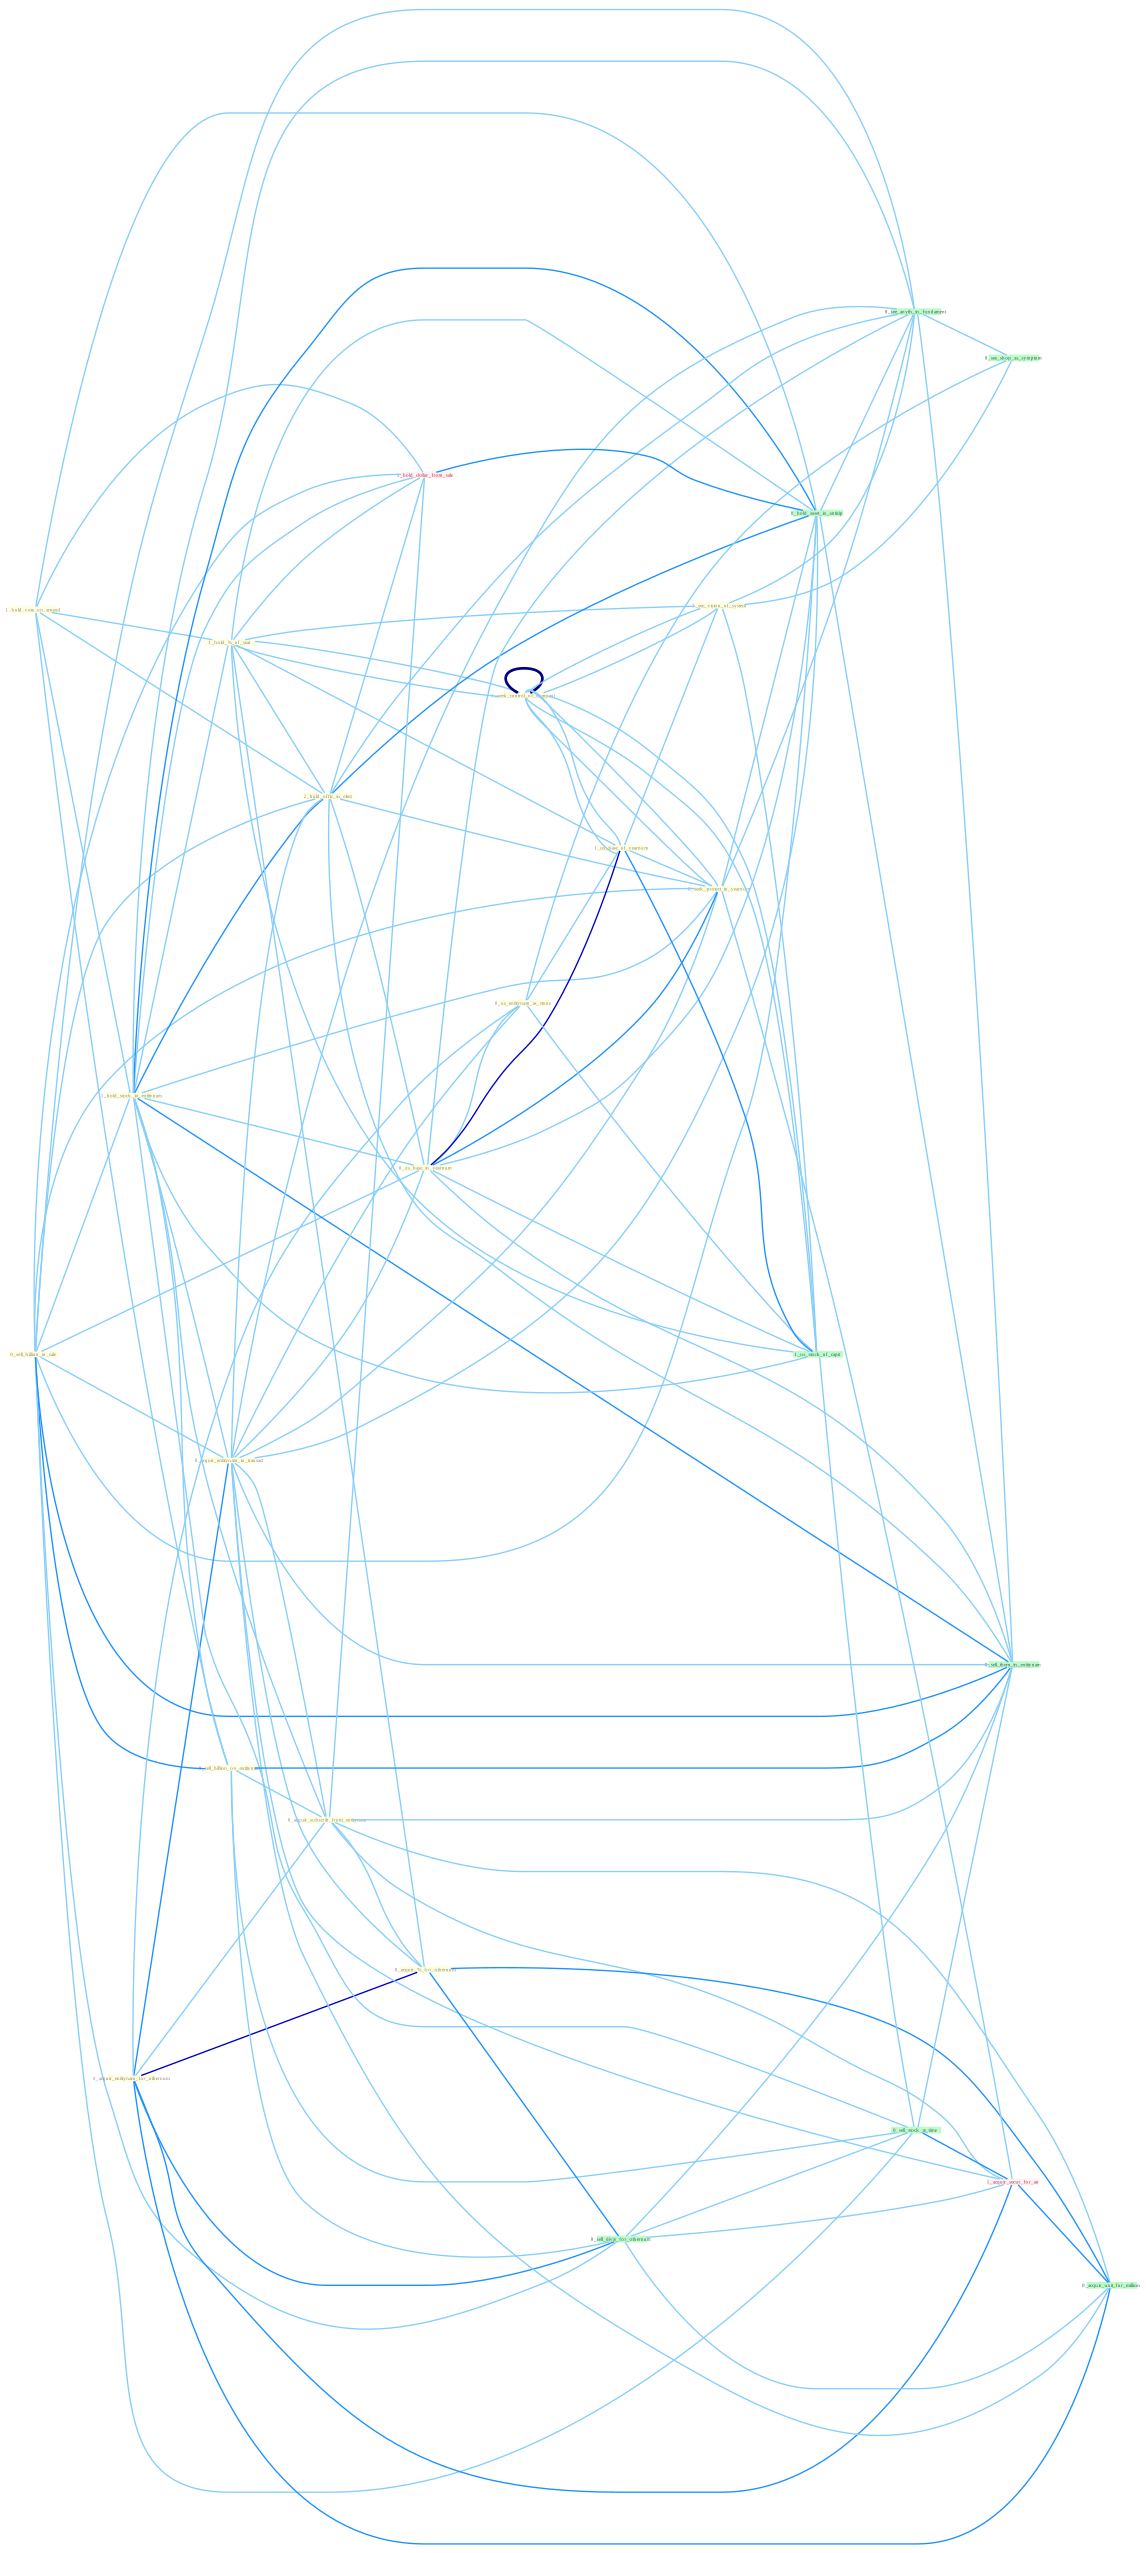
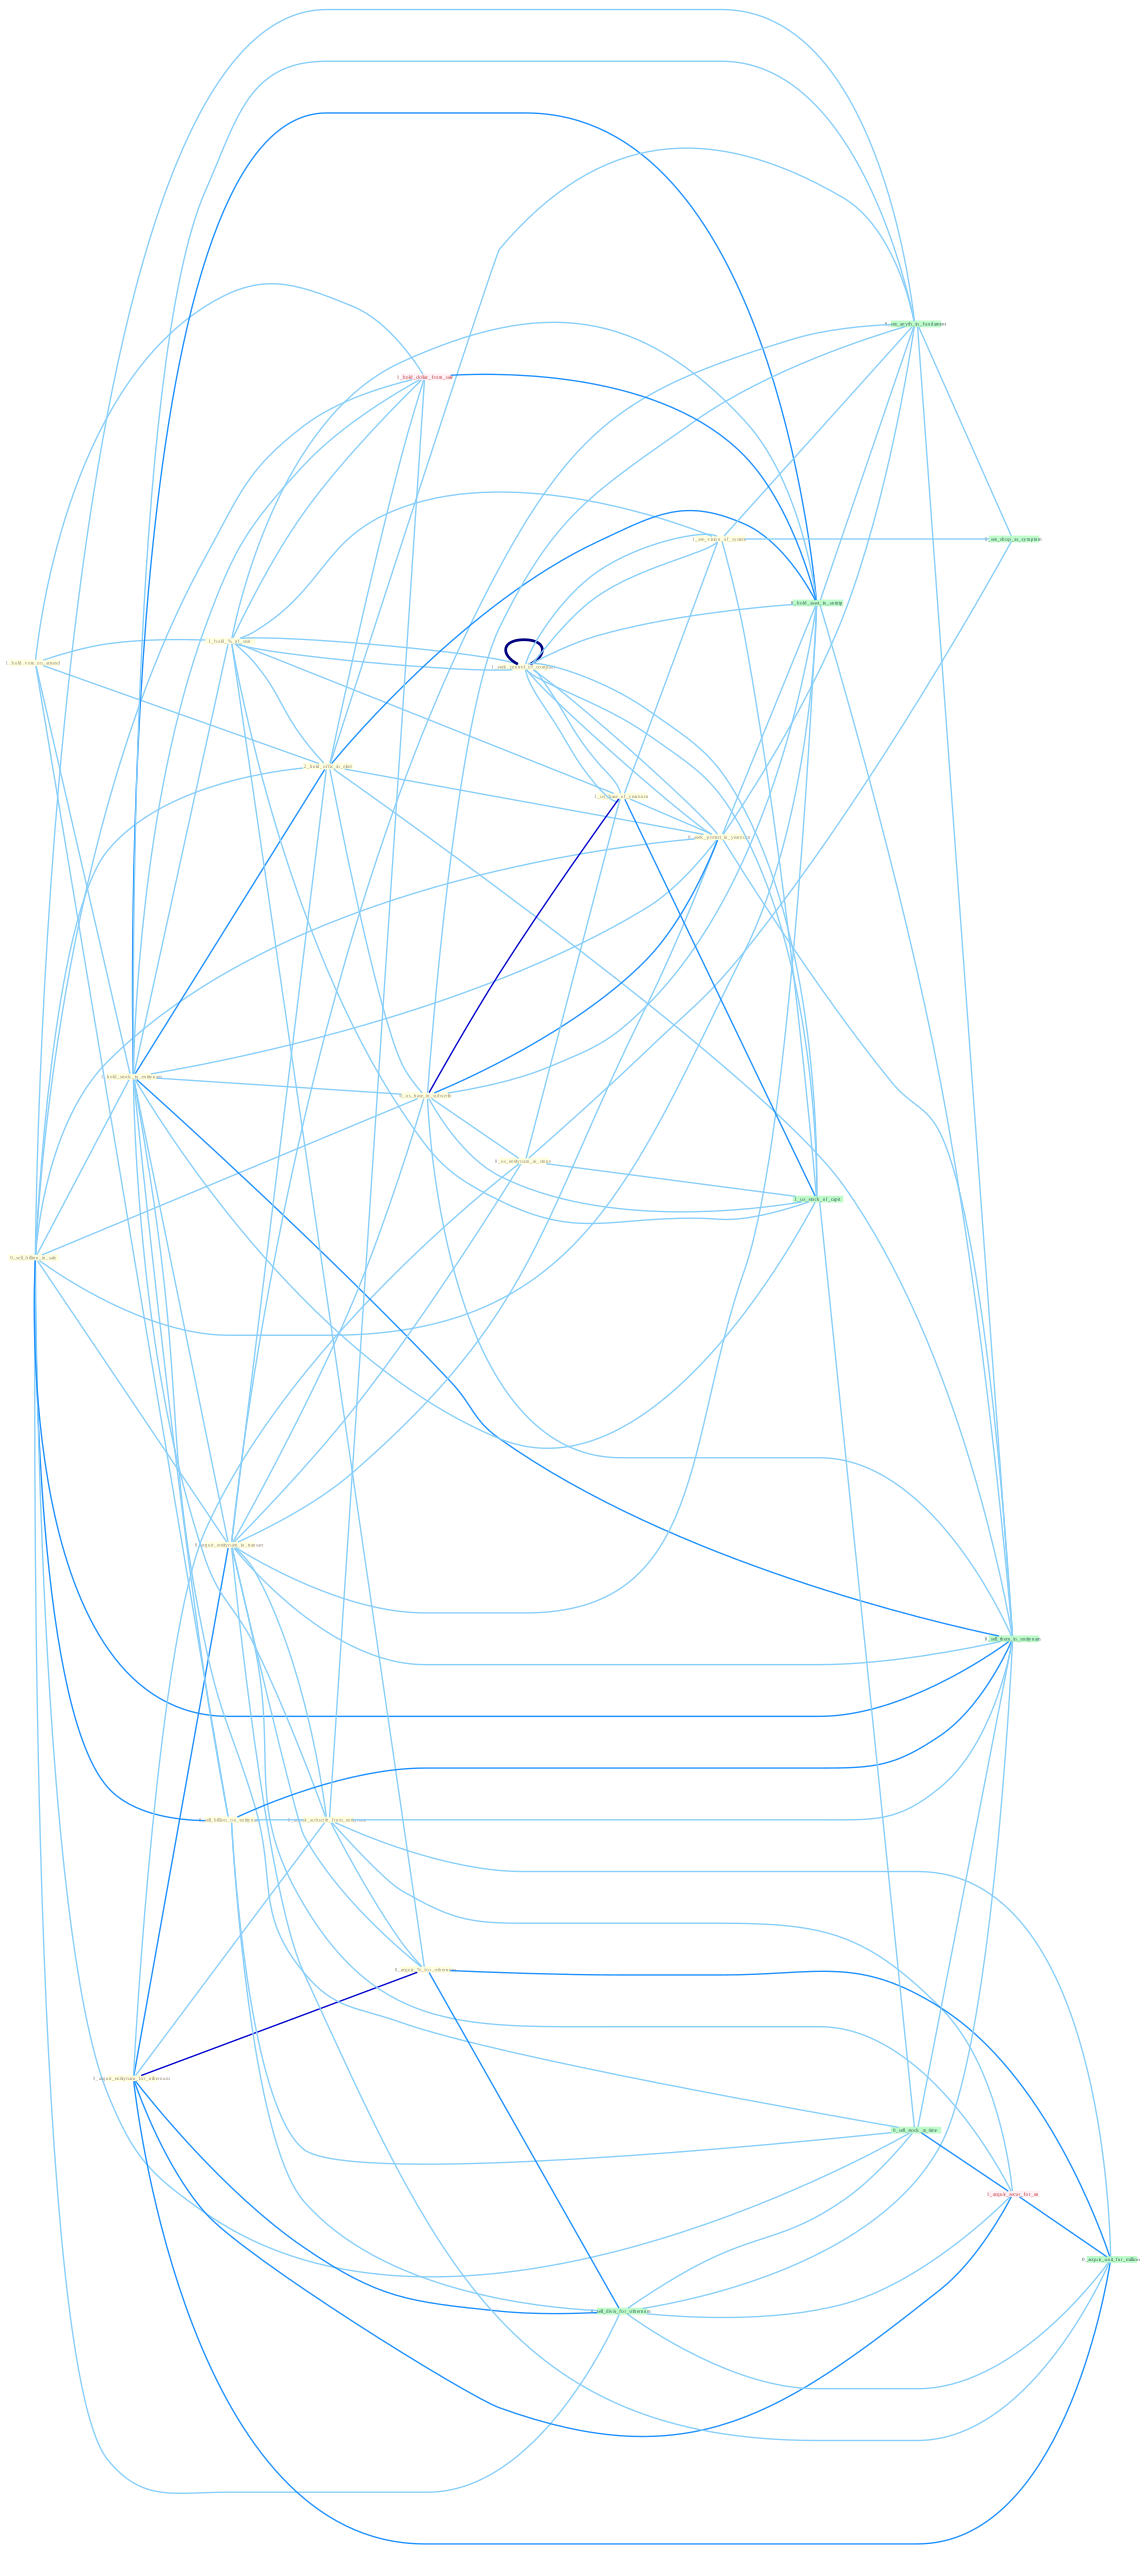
(367, 113) -> (659, 622)
(426, 1168) -> (426, 1096)
(885, 1531) -> (932, 1120)
